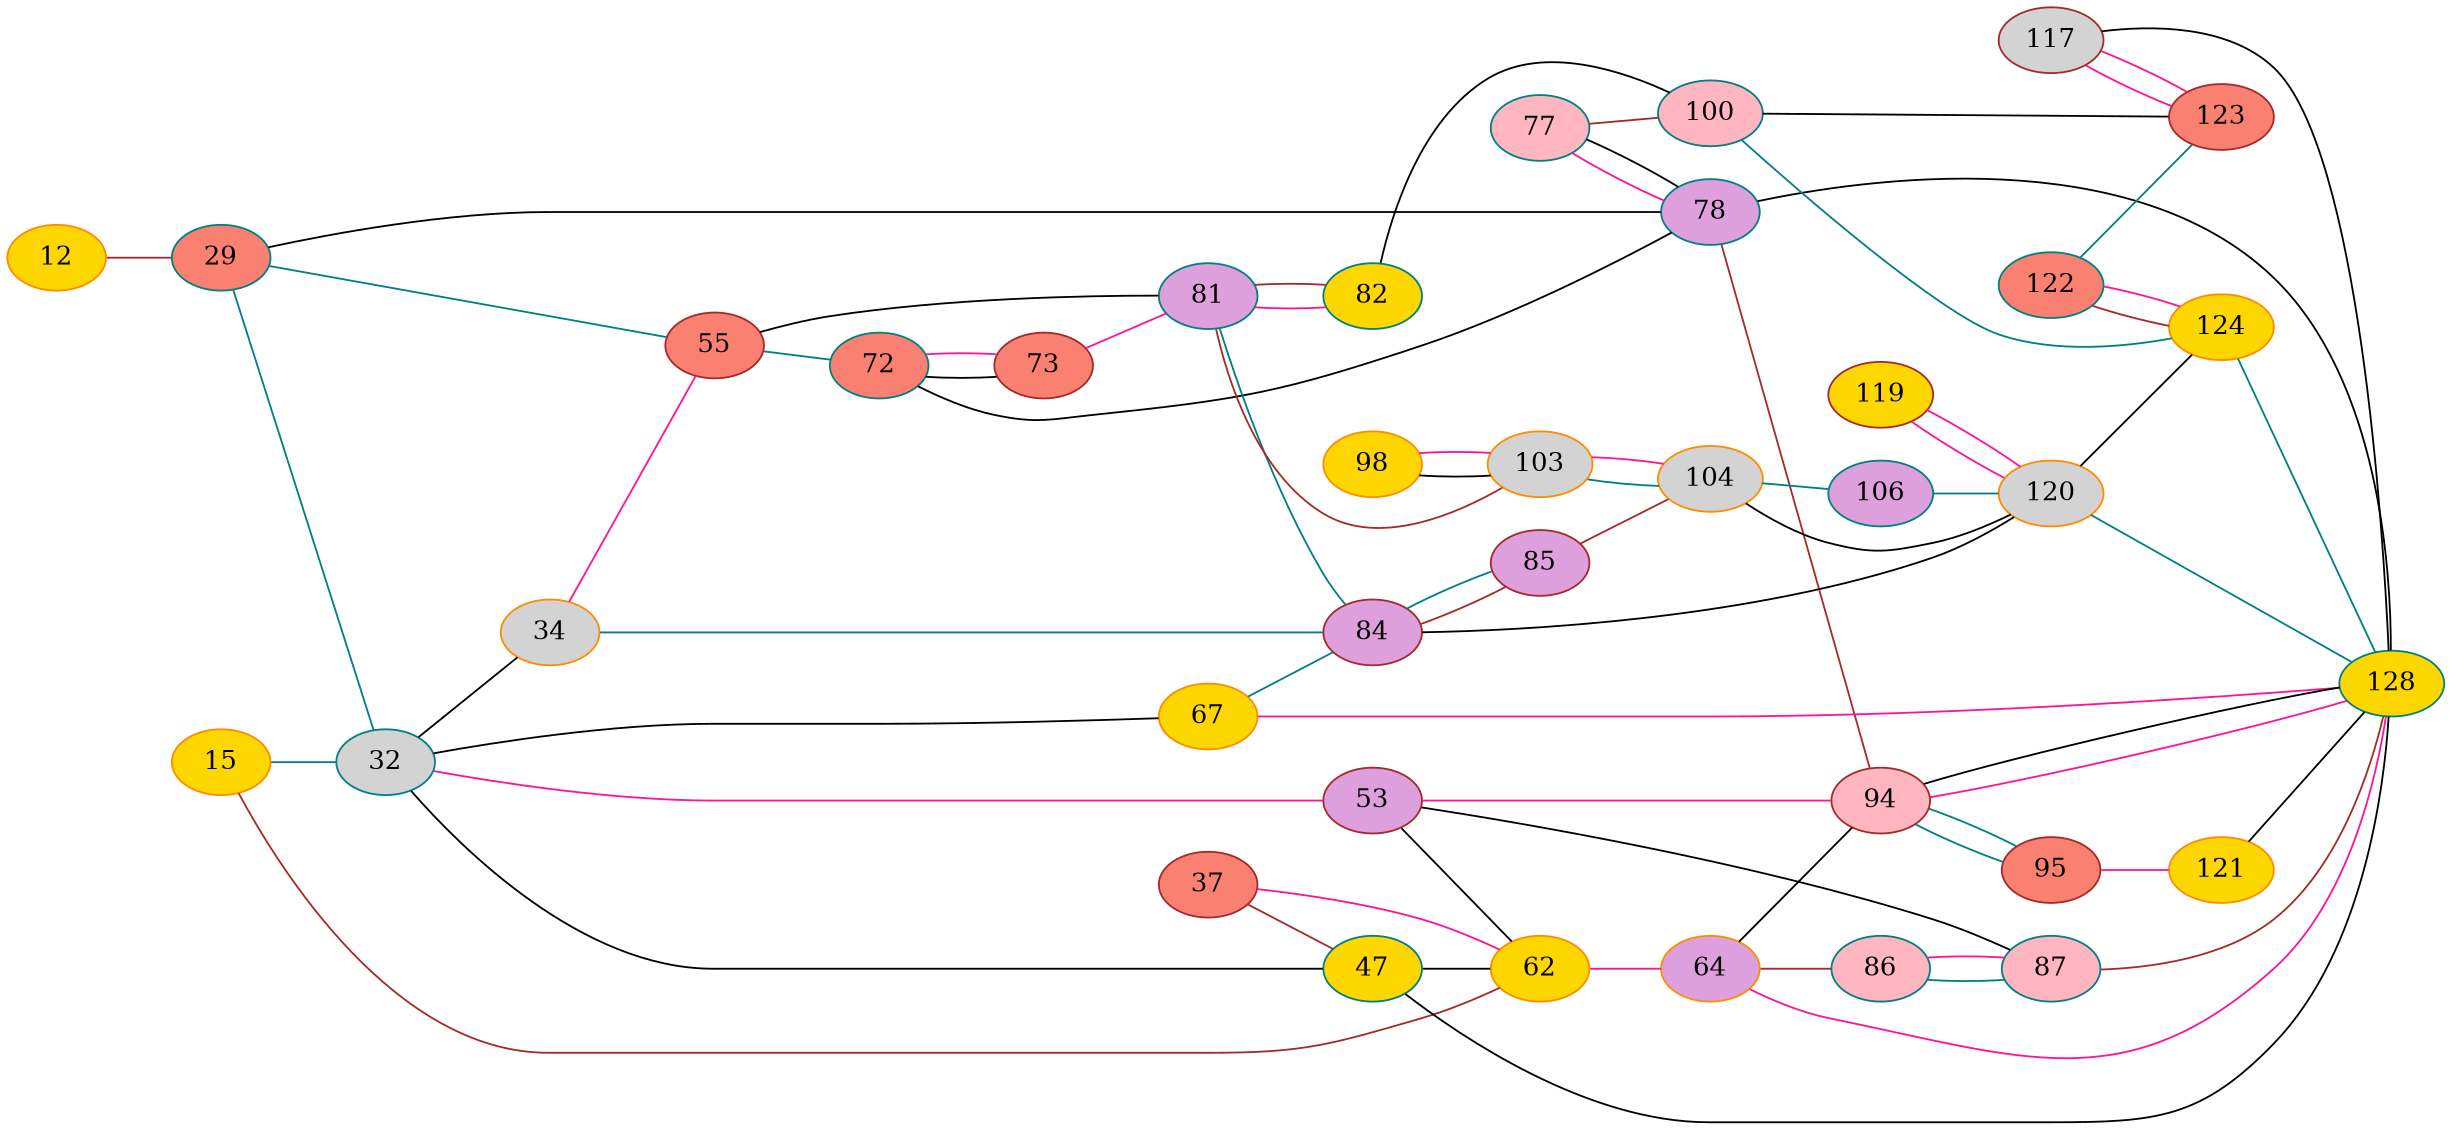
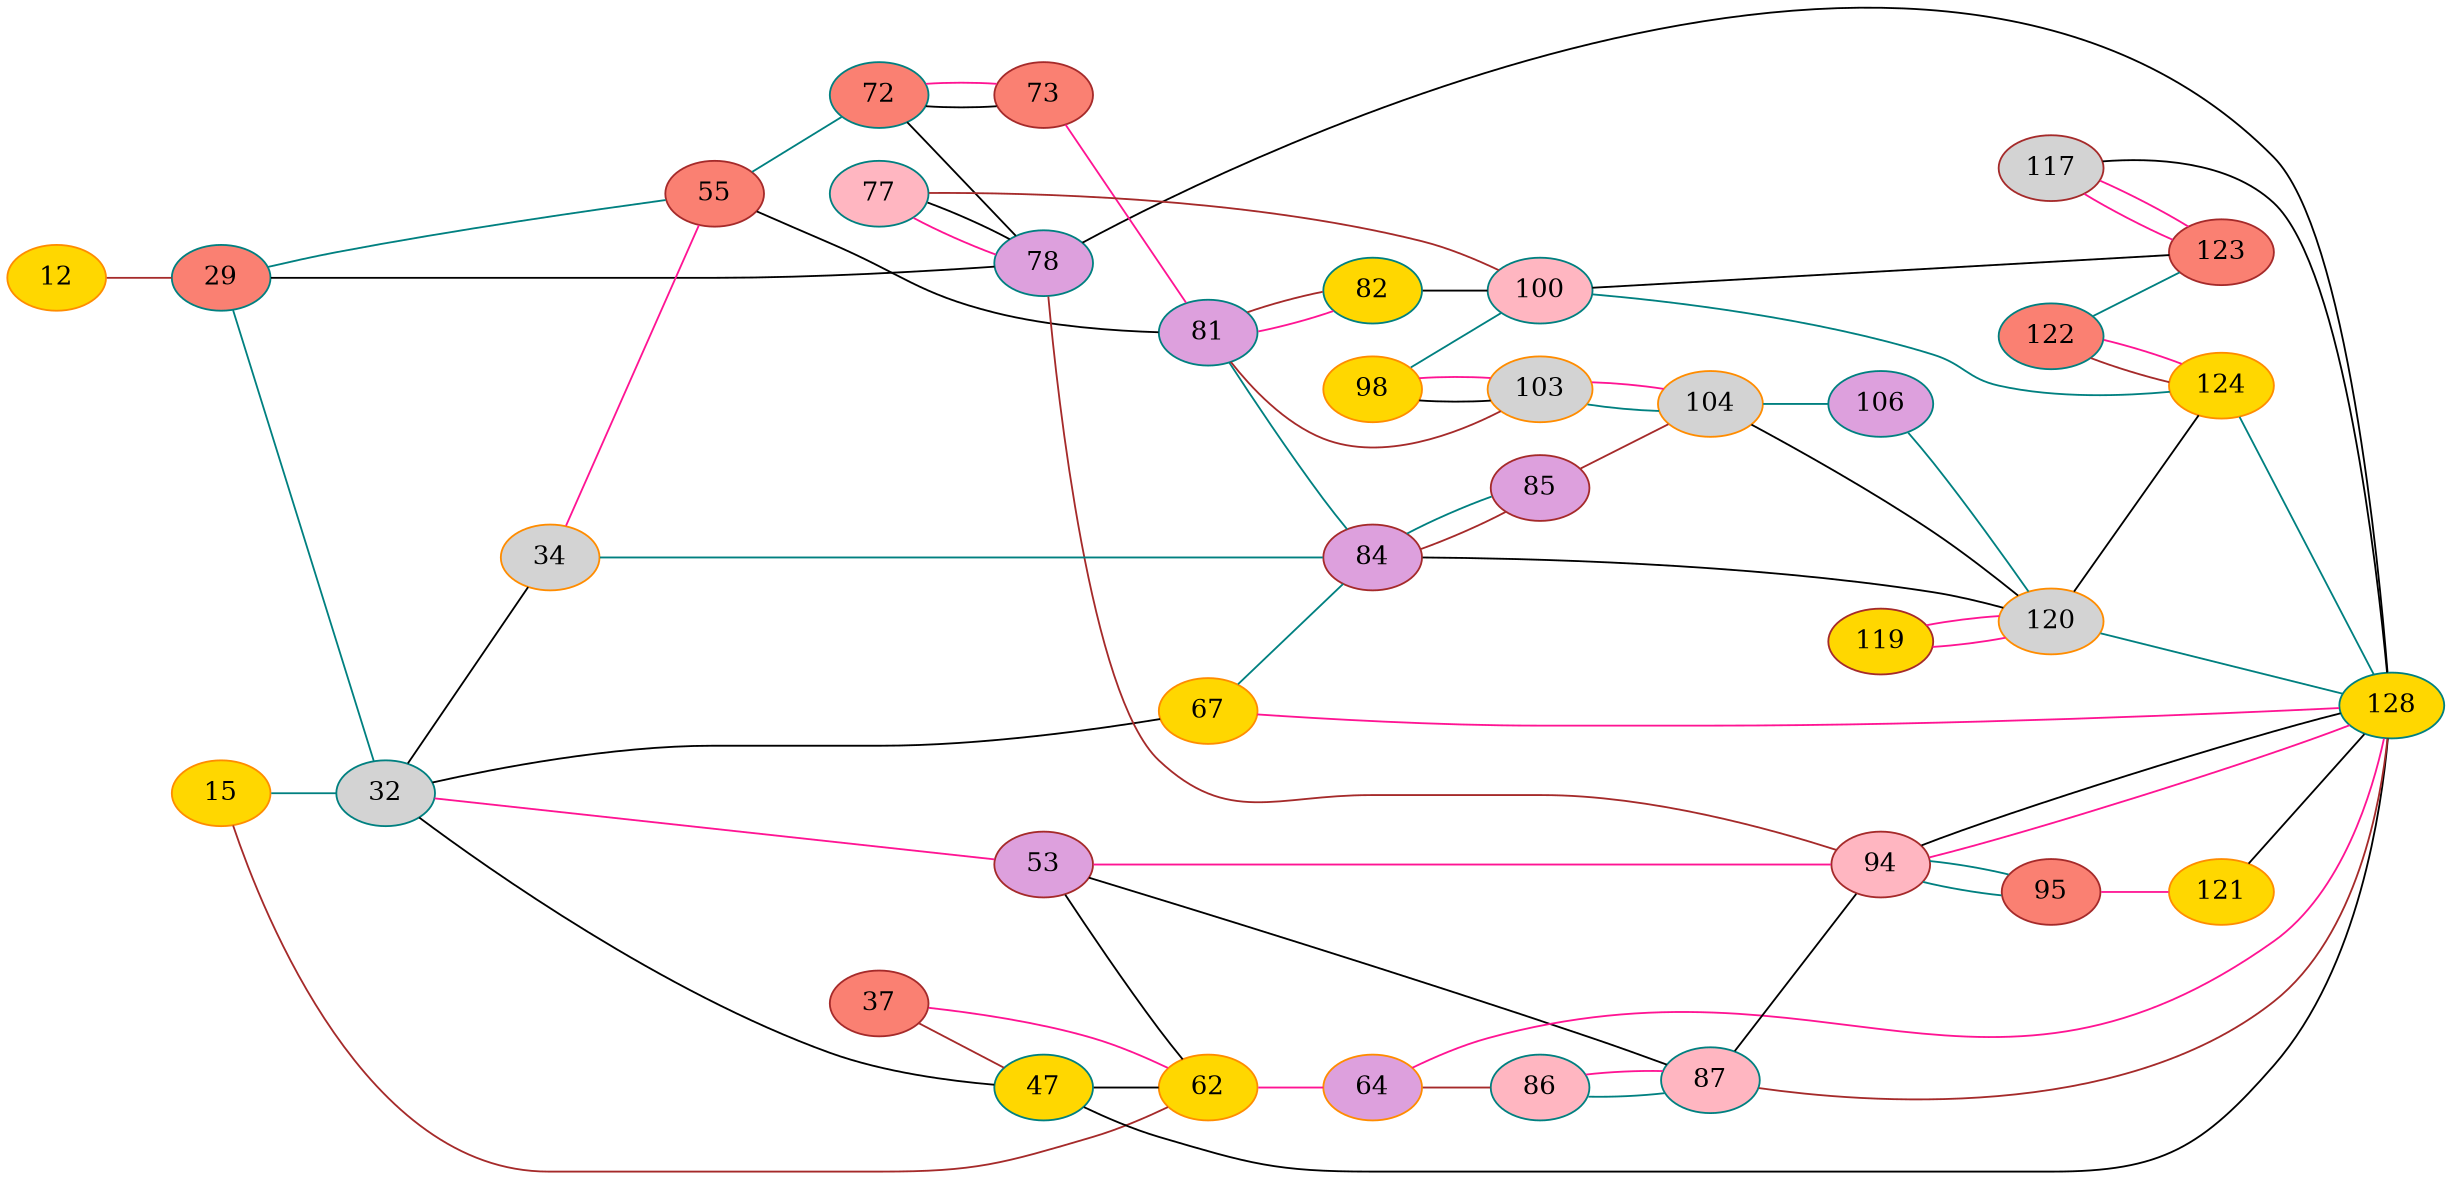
none -> (1456, 340)
(1787, 893) -> (1796, 972)
